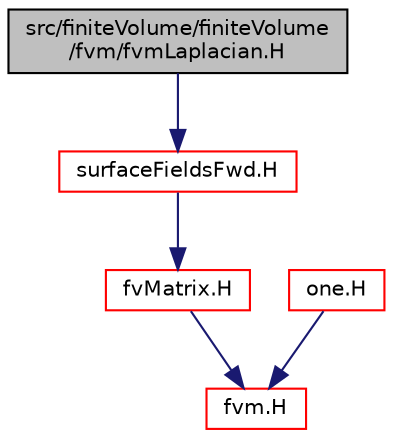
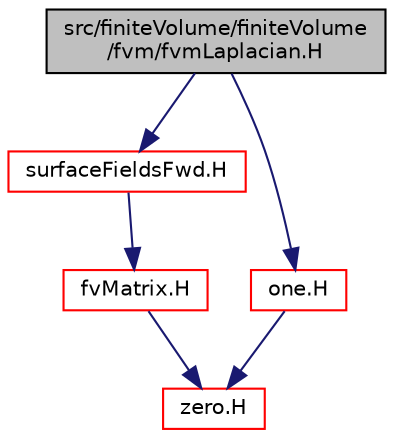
none -> (268, 159)
(256, 409) -> (214, 409)
